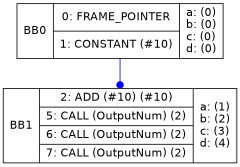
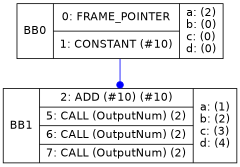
(201, 13) -> (201, 13)
